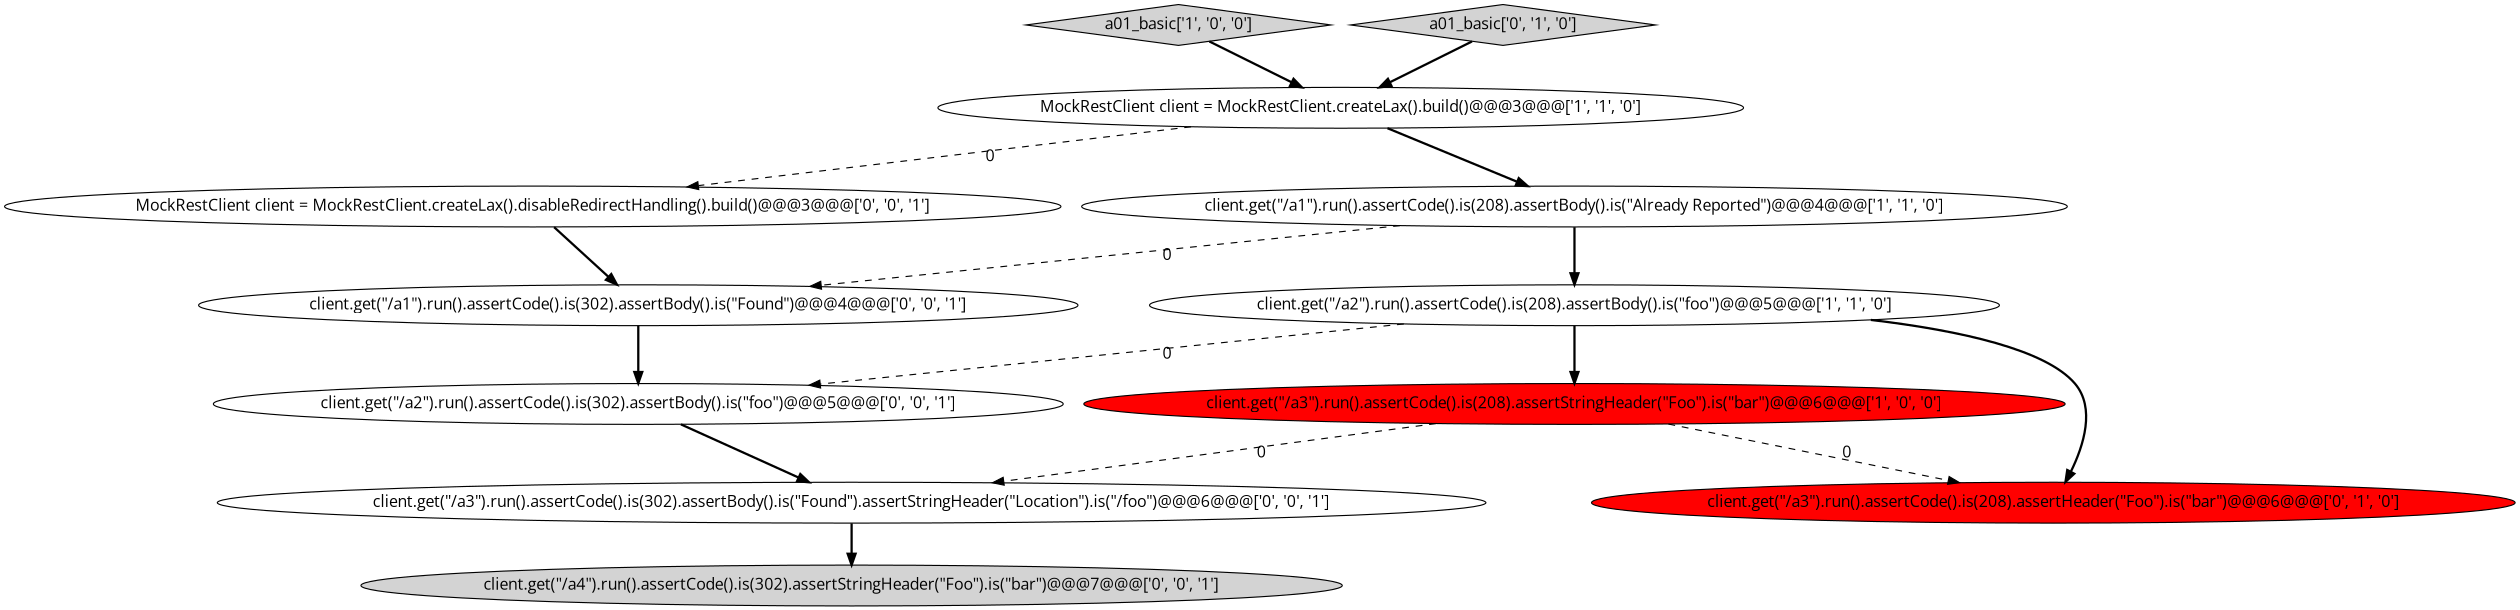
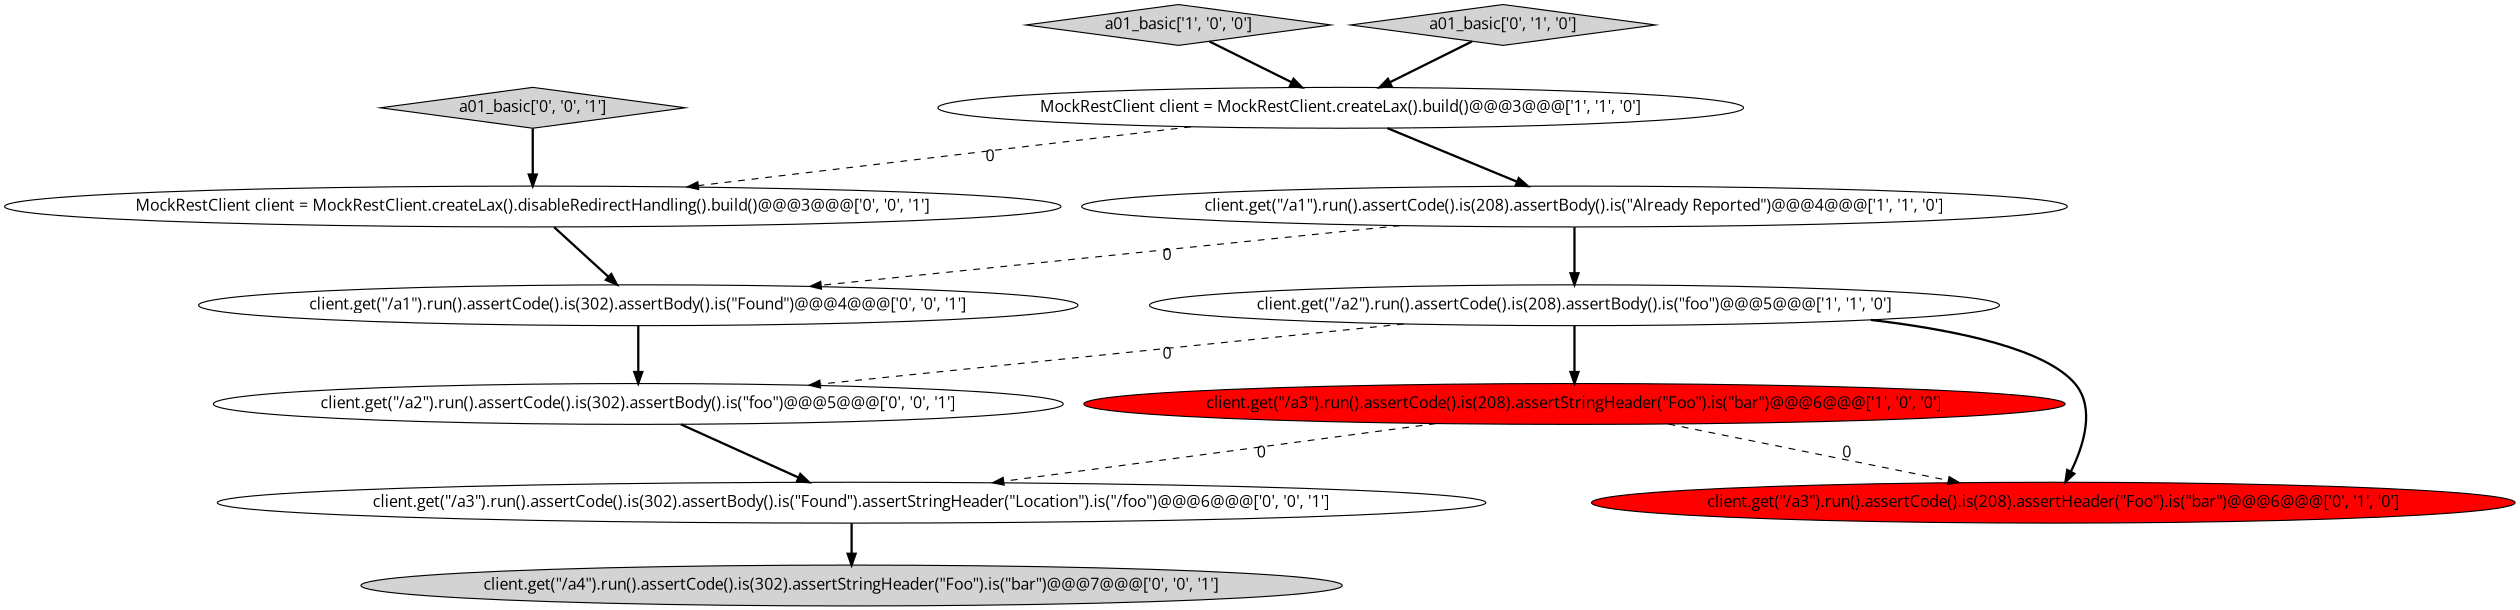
none -> (533, 108)
